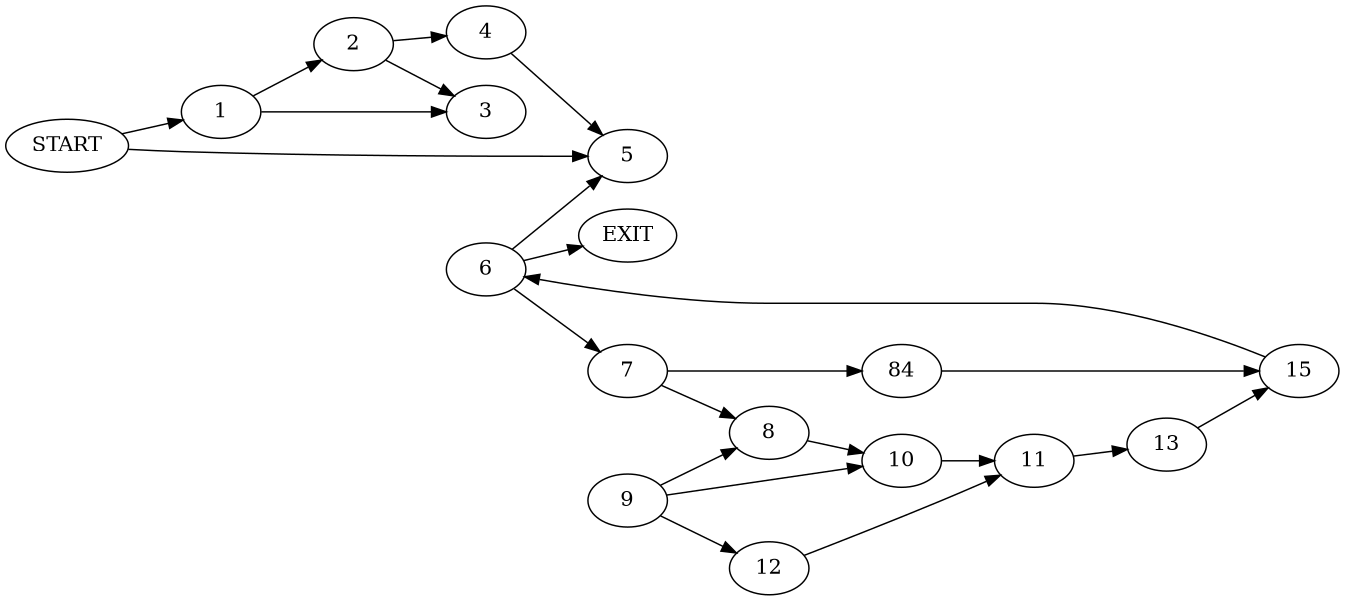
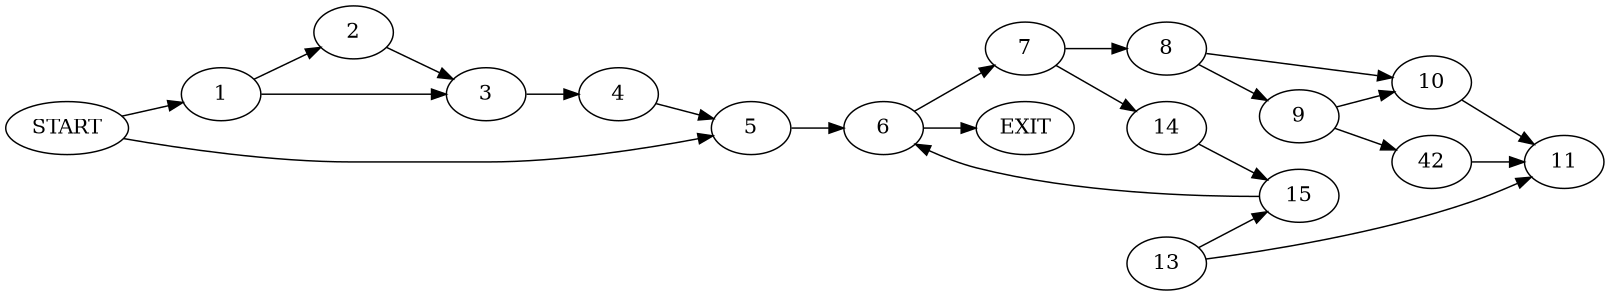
(412, 39) -> (545, 94)
(551, 218) -> (810, 128)
(902, 371) -> (1167, 128)
(1093, 454) -> (1364, 231)
(692, 470) -> (1226, 79)
(769, 568) -> (1432, 162)
